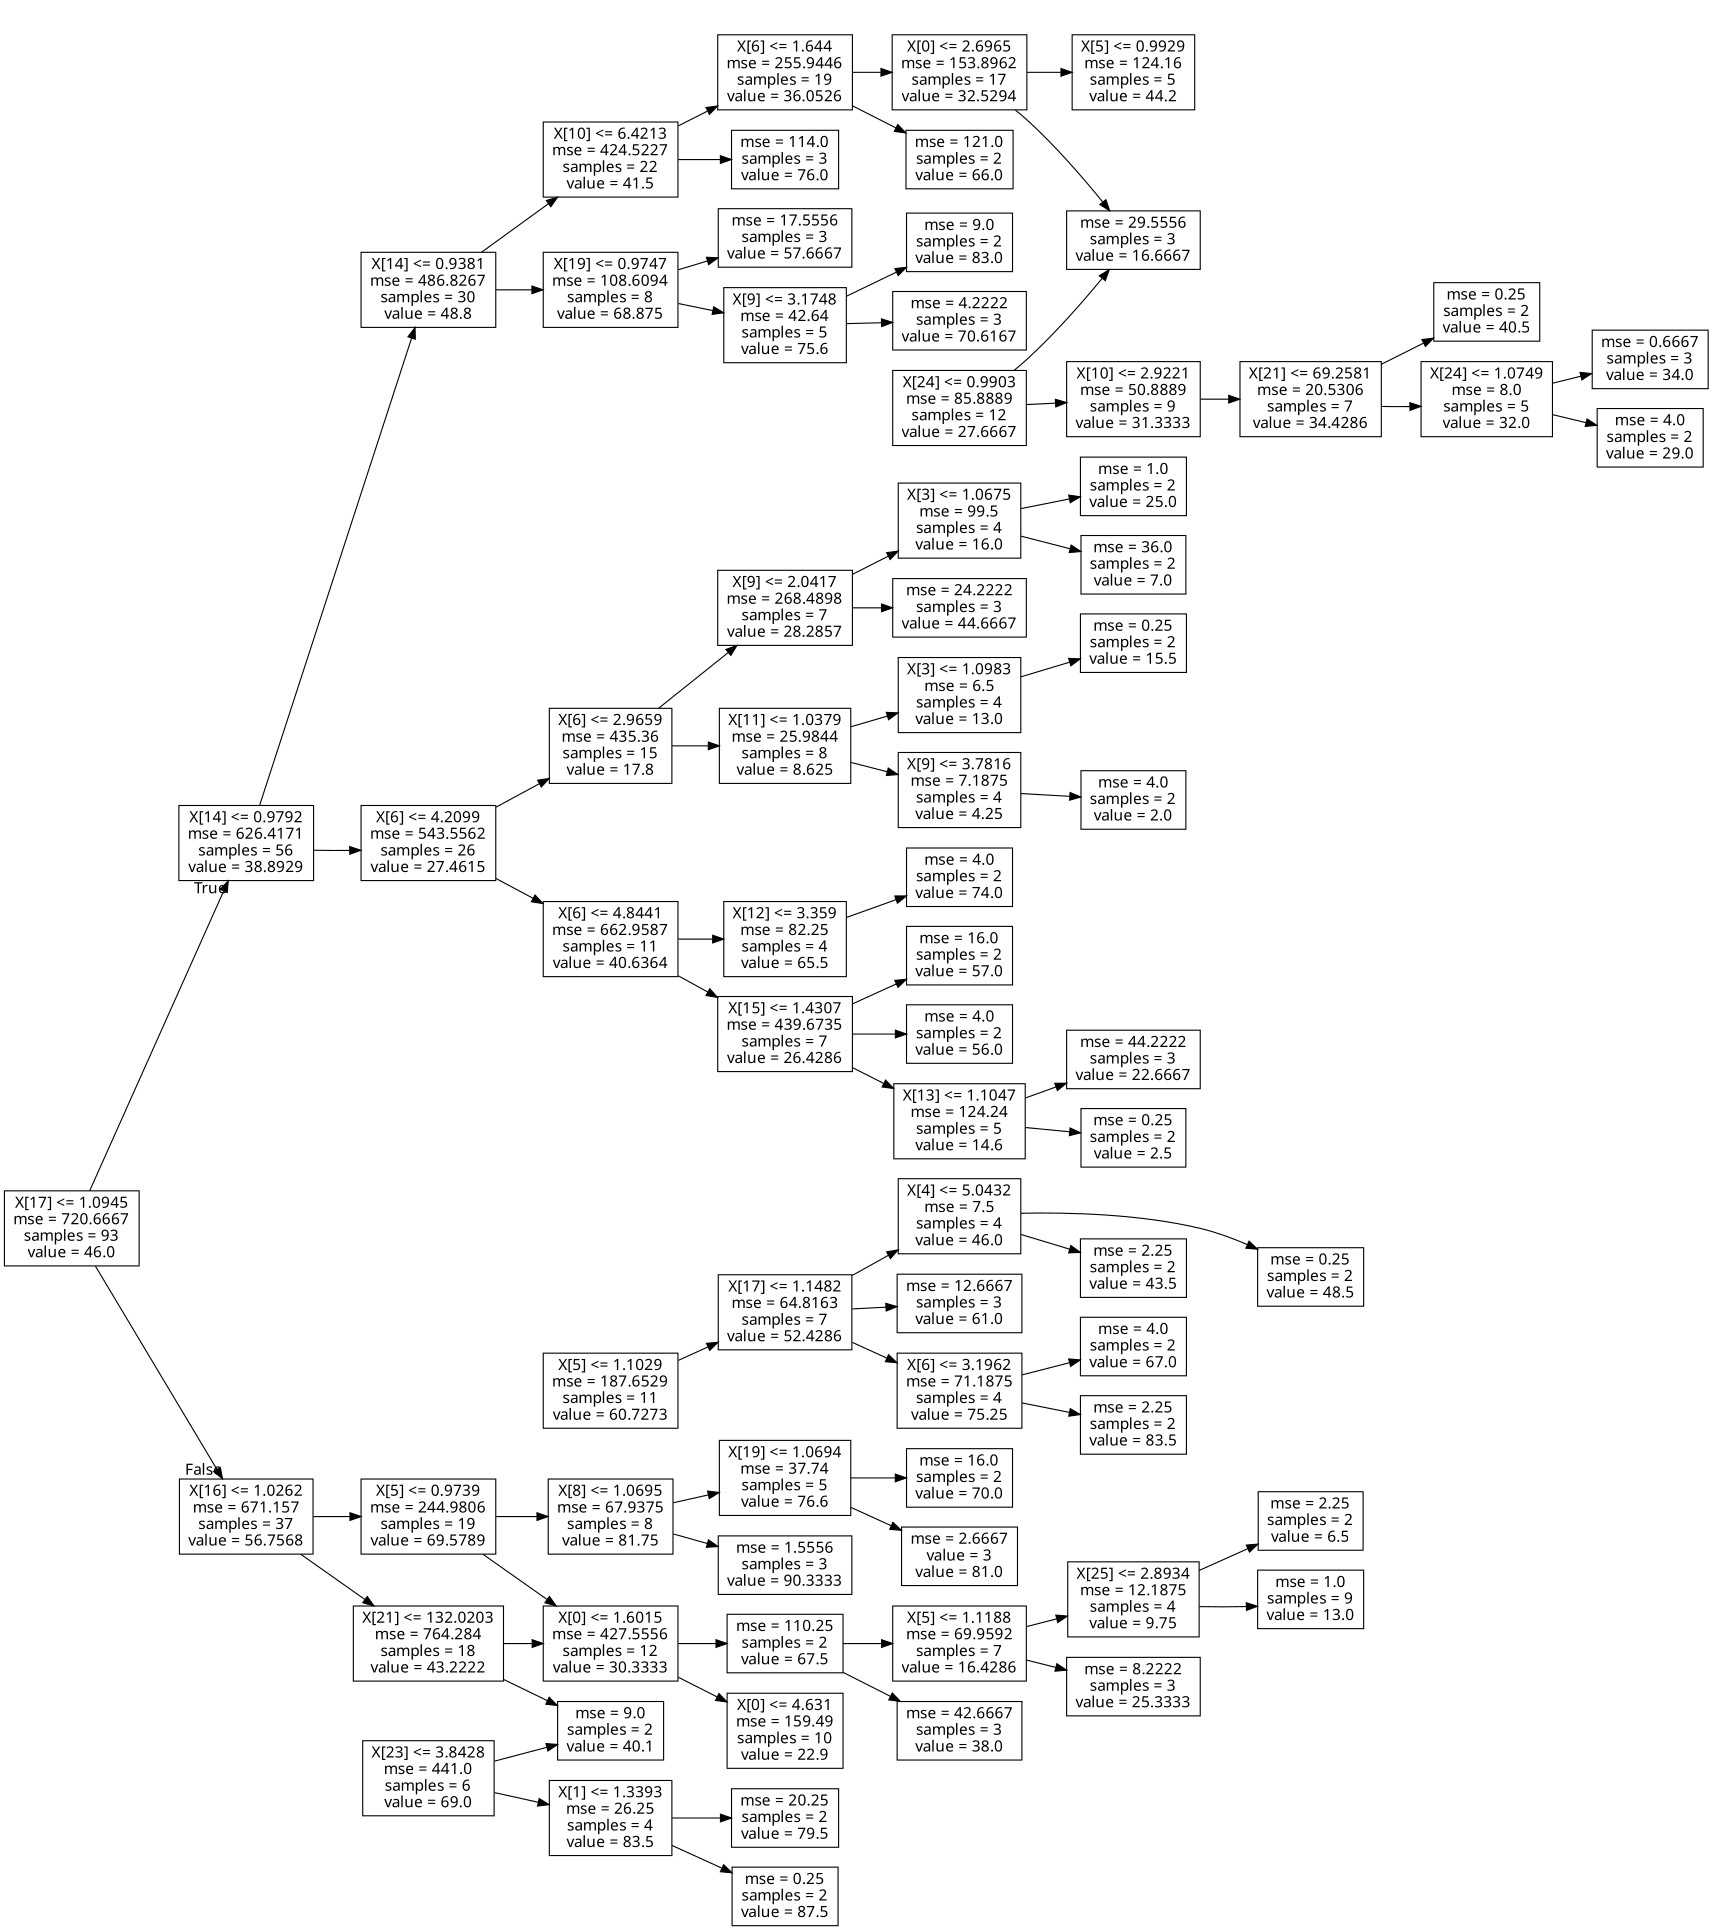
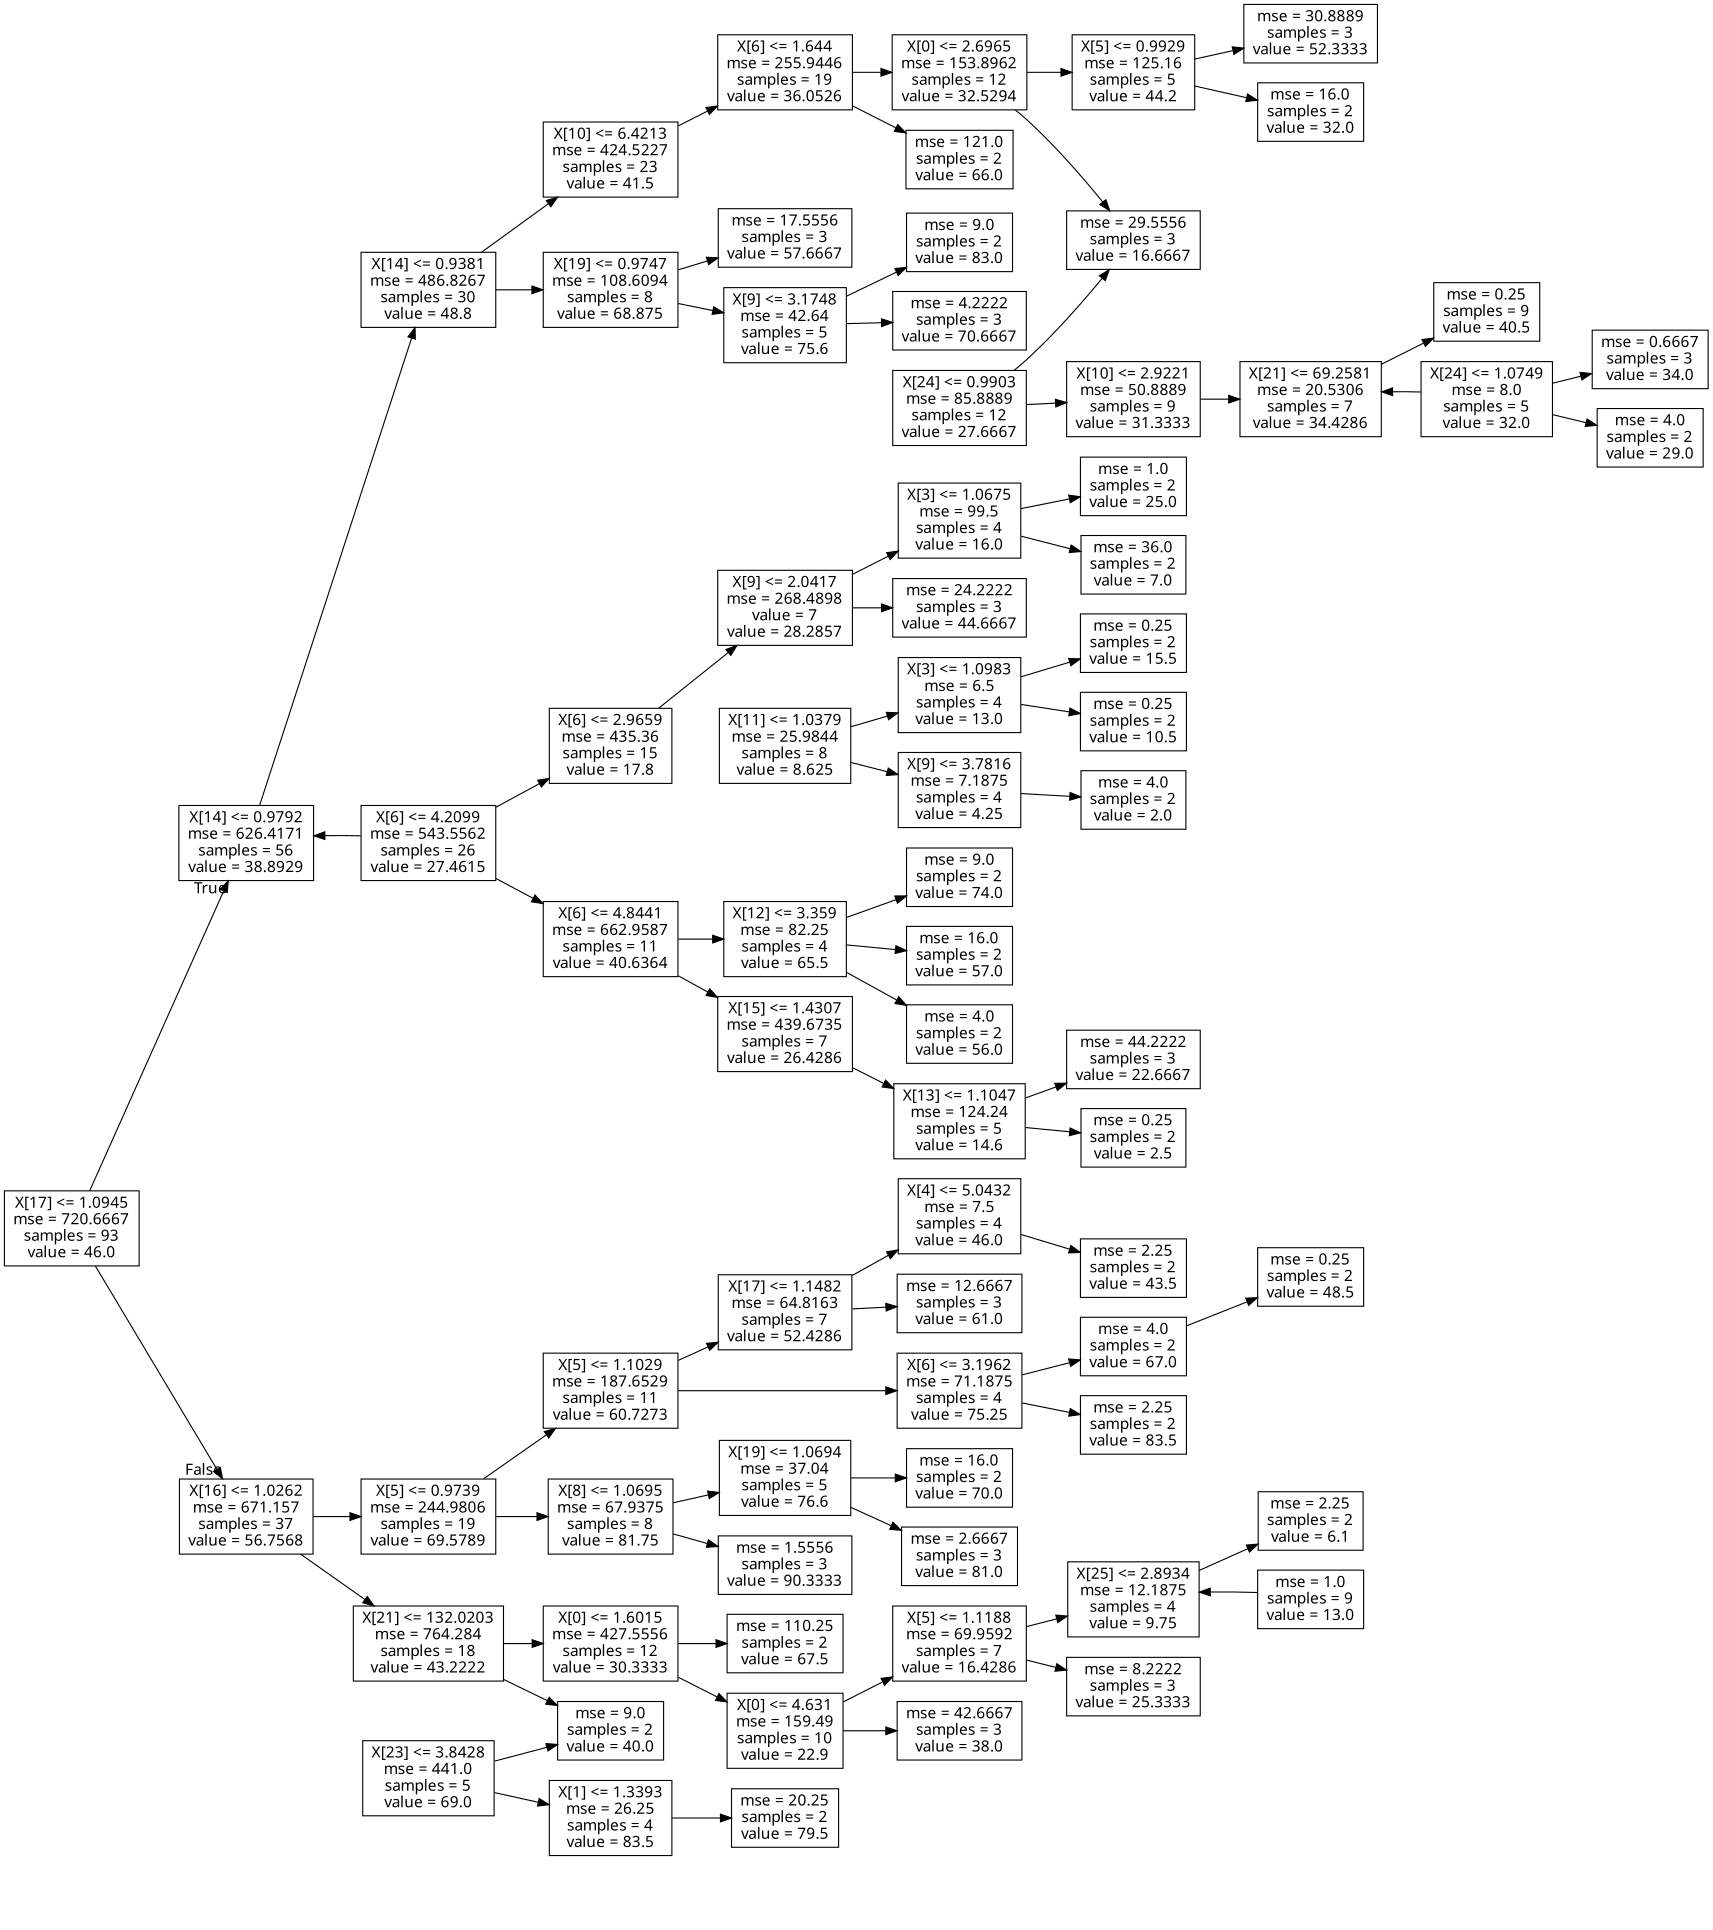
none -> (1311, 34)
(960, 72) -> (960, 72)
(1133, 72) -> (1133, 72)
none -> (1311, 112)
(611, 160) -> (611, 160)
(785, 160) -> none
(1487, 312) -> (1487, 312)
(960, 321) -> (960, 321)
(1396, 407) -> (1407, 392)
(785, 608) -> (785, 608)
none -> (1133, 722)
(690, 746) -> none
(332, 850) -> (343, 836)
(960, 877) -> (960, 877)
(875, 994) -> (871, 947)
(874, 1034) -> (871, 986)
(1136, 1218) -> (1217, 1314)
(869, 1350) -> (782, 1391)
(785, 1478) -> (785, 1478)
(1311, 1521) -> (1311, 1521)
(960, 1556) -> (960, 1556)
(515, 1577) -> (515, 1457)
(1223, 1607) -> (1234, 1592)
(862, 1644) -> (863, 1692)
(867, 1684) -> (864, 1731)
(611, 1731) -> (611, 1731)
(428, 1778) -> (428, 1778)
(785, 1896) -> none
